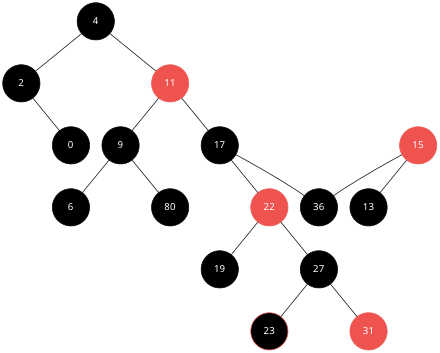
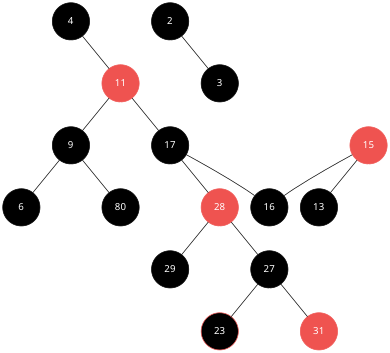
(59, 52) -> none
(71, 145) -> (220, 83)
(269, 207) -> (220, 207)
(319, 207) -> (269, 207)
(220, 269) -> (170, 269)
